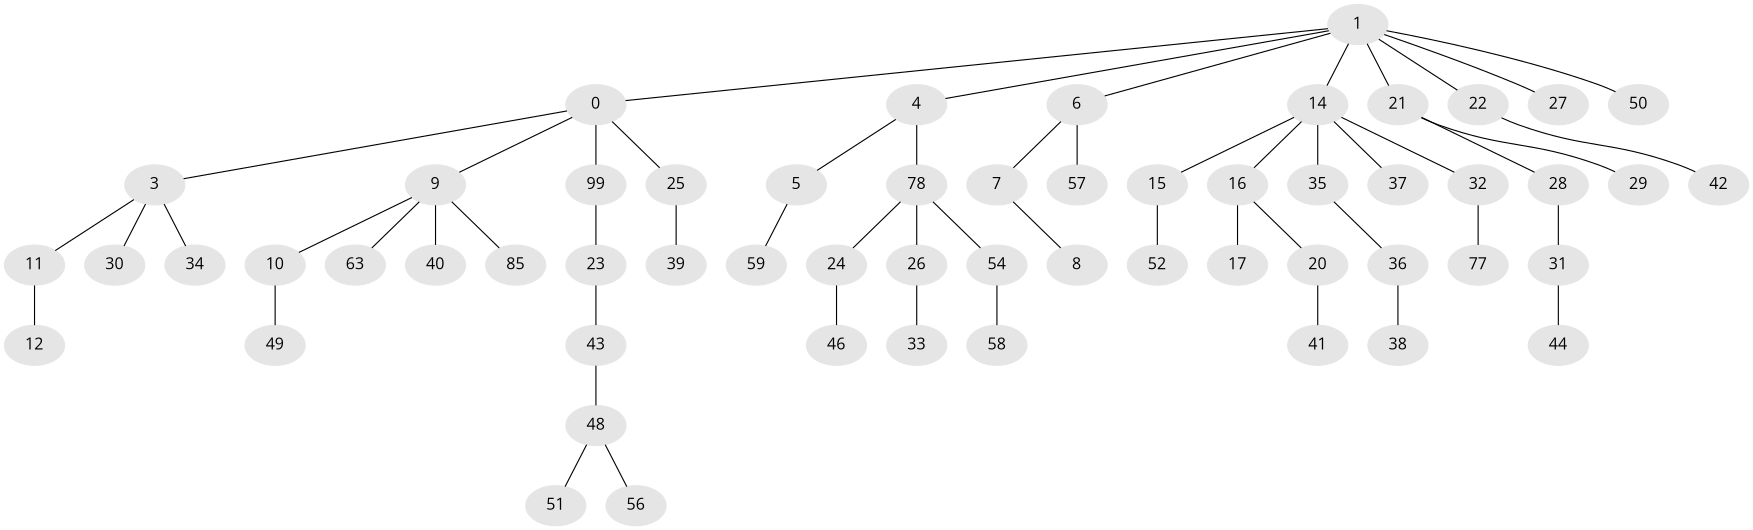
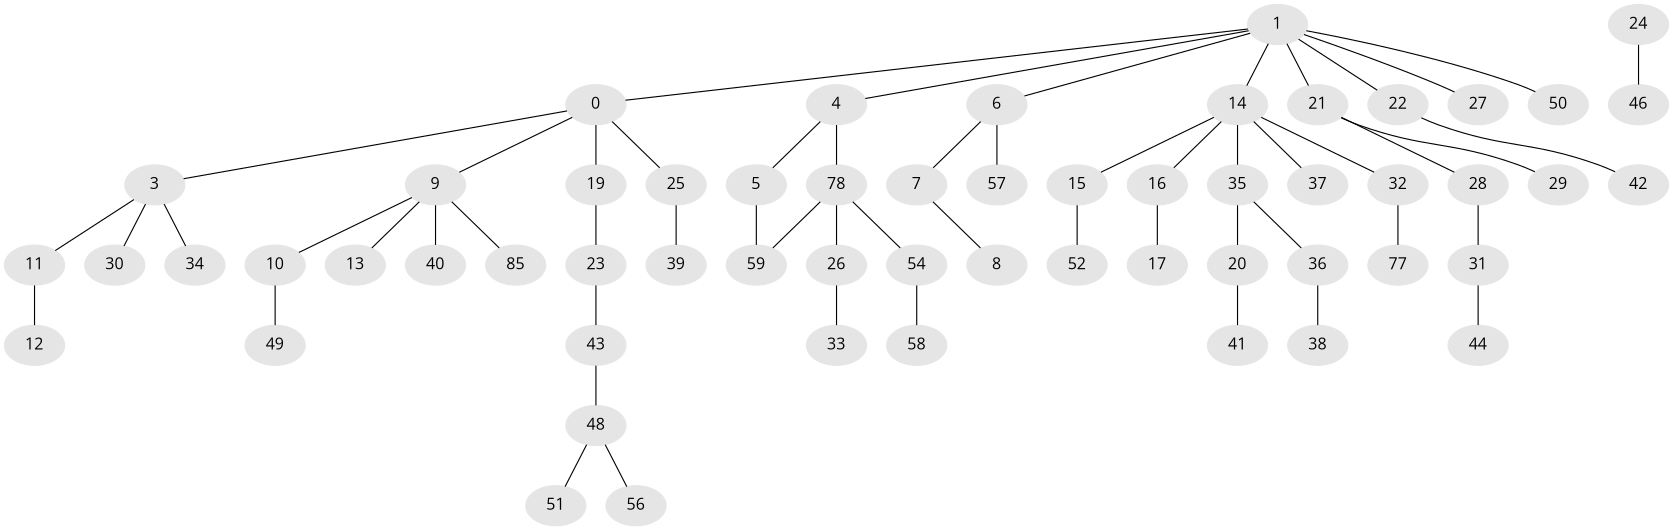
(596, 185) -> (596, 185)
(877, 225) -> (797, 225)
(1278, 225) -> (1238, 225)
(355, 265) -> (355, 265)
